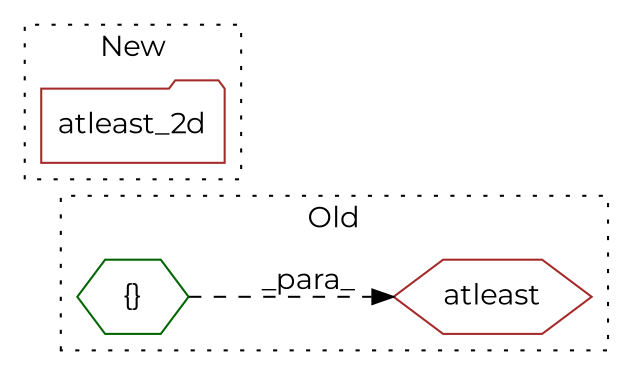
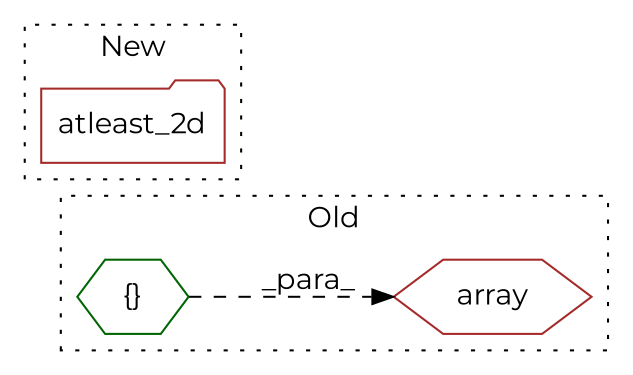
(493, 297) -> (493, 297)
